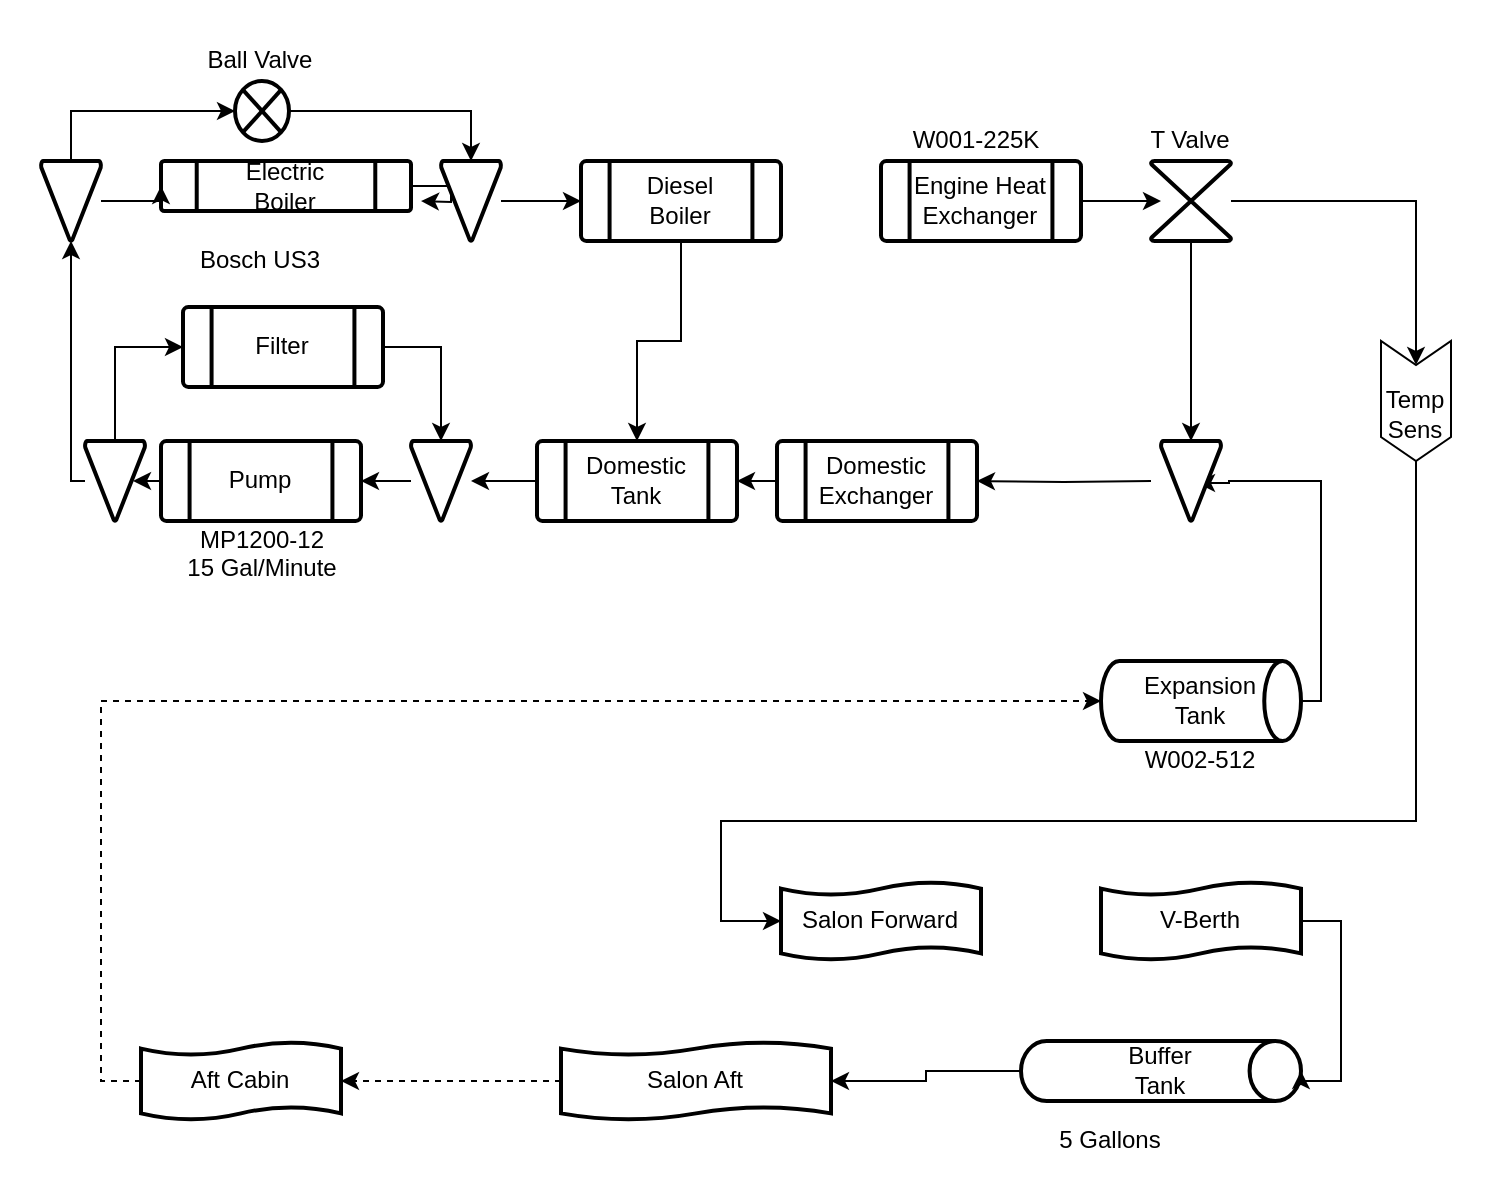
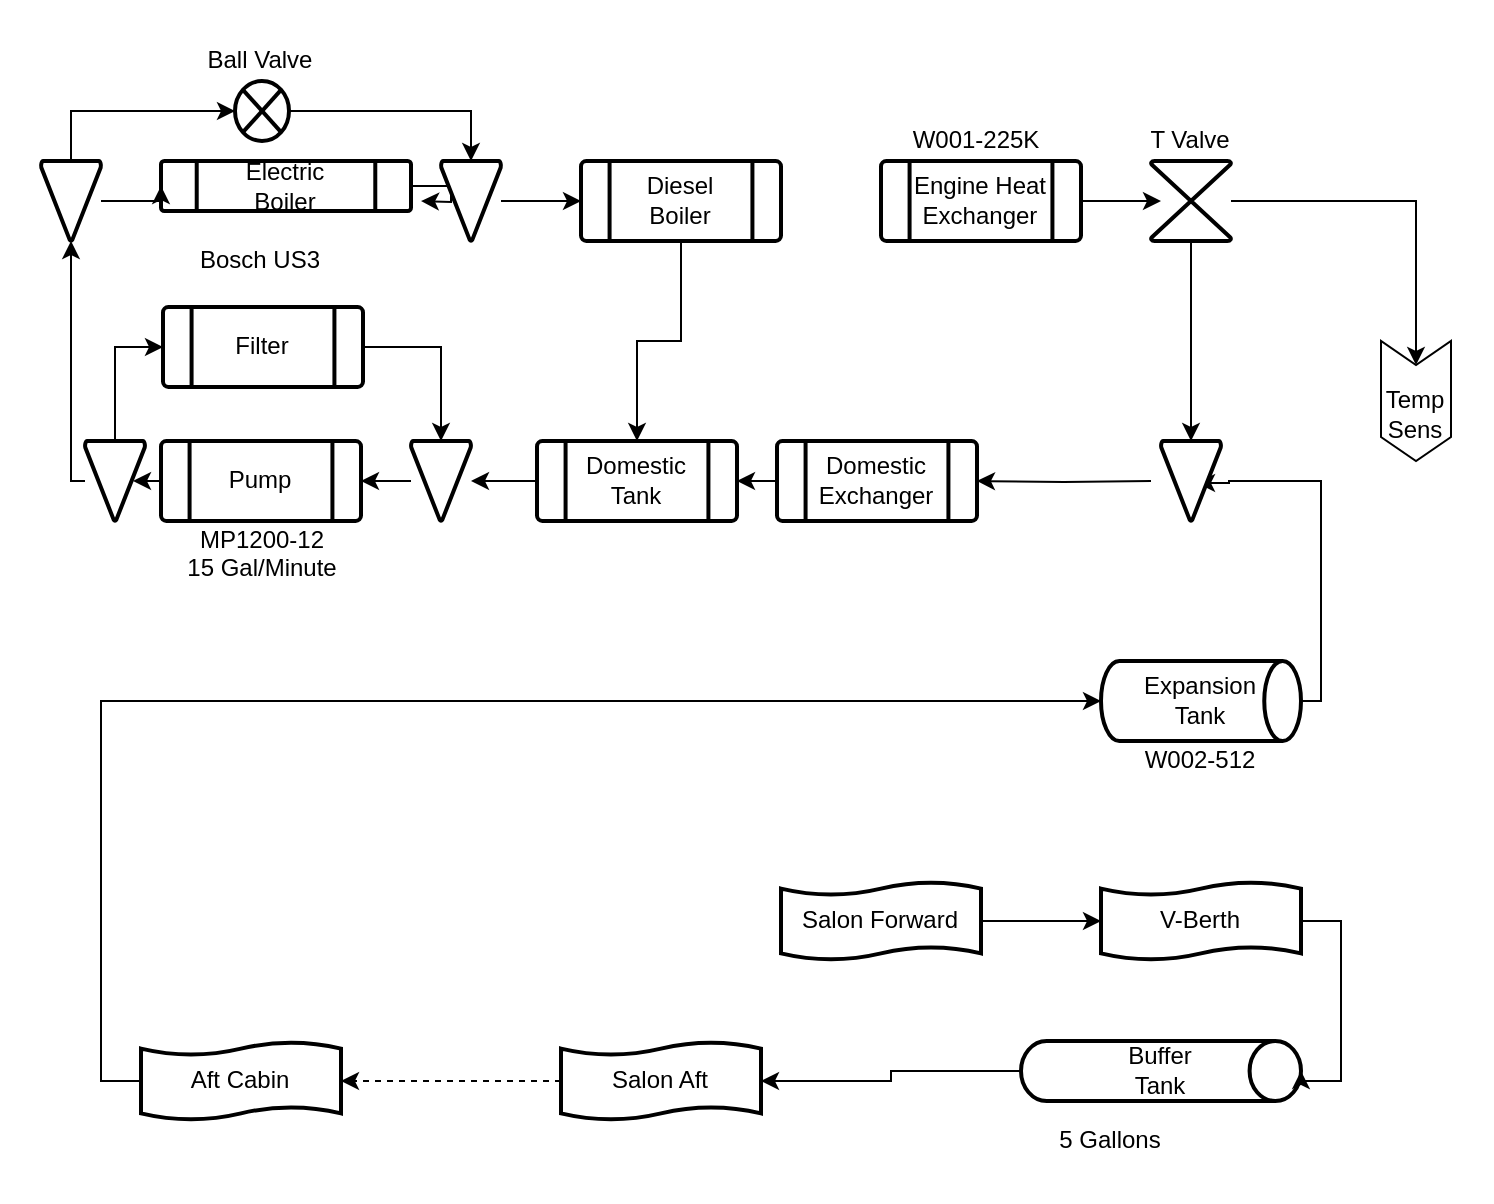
(283, 347) -> (263, 347)
(386, 701) -> (386, 701)
(1175, 821) -> none
none -> (1034, 921)
(696, 1081) -> (661, 1081)
